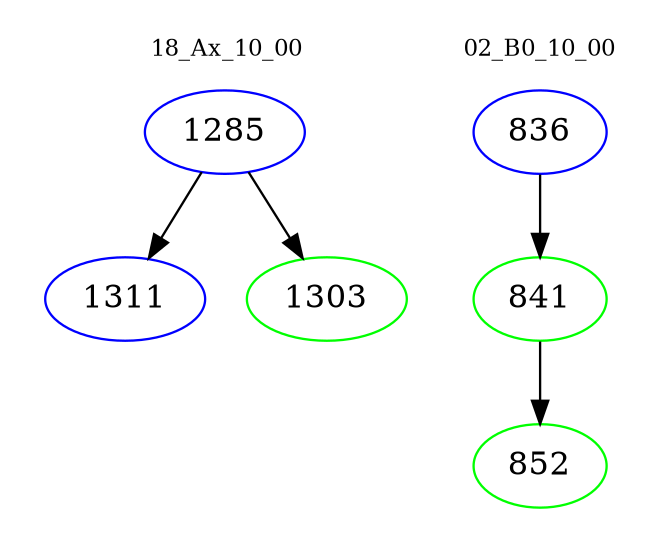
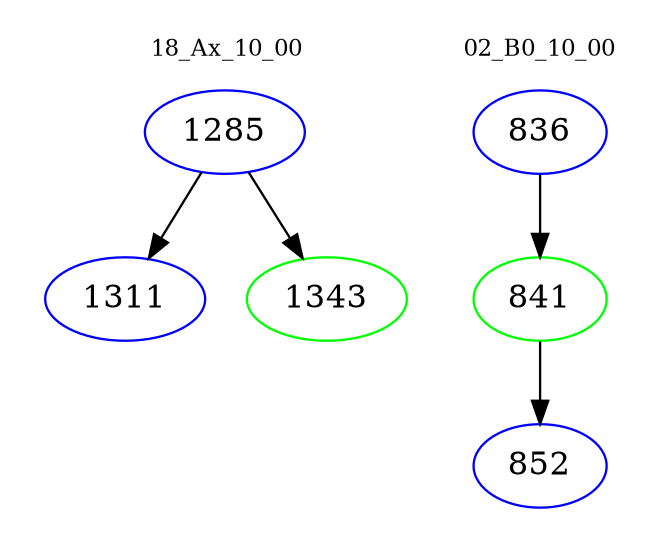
(327, 299) -> (327, 299)
(540, 466) -> (540, 466)
